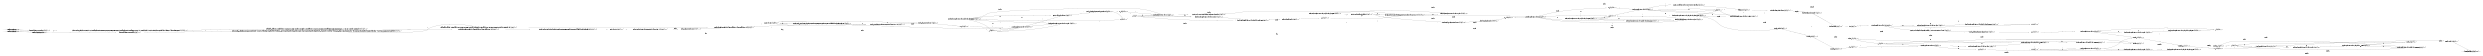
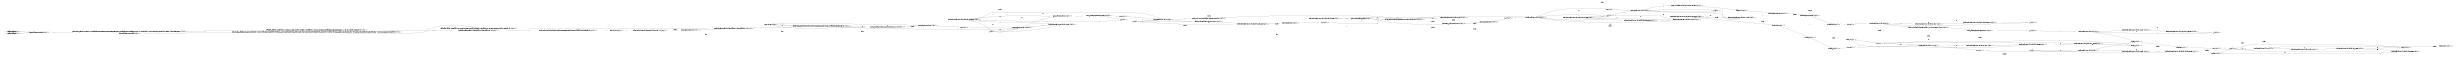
(1557, 11) -> (1556, 8)
(39, 33) -> none
(2471, 51) -> none
